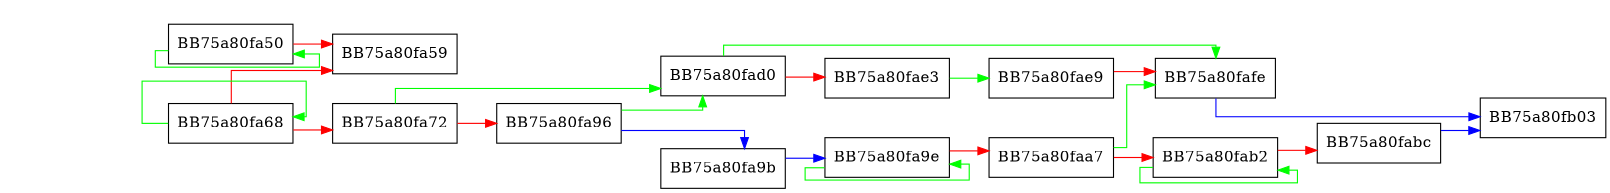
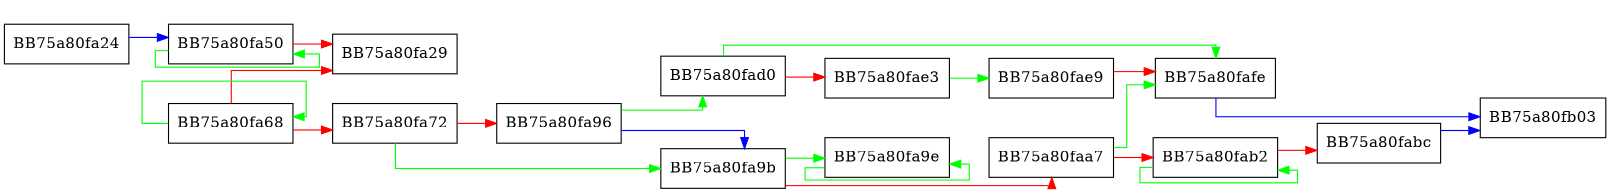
none -> (67, 44)
(395, 54) -> (395, 54)
(515, 88) -> (510, 169)
(964, 151) -> (979, 186)
(800, 158) -> (800, 158)
